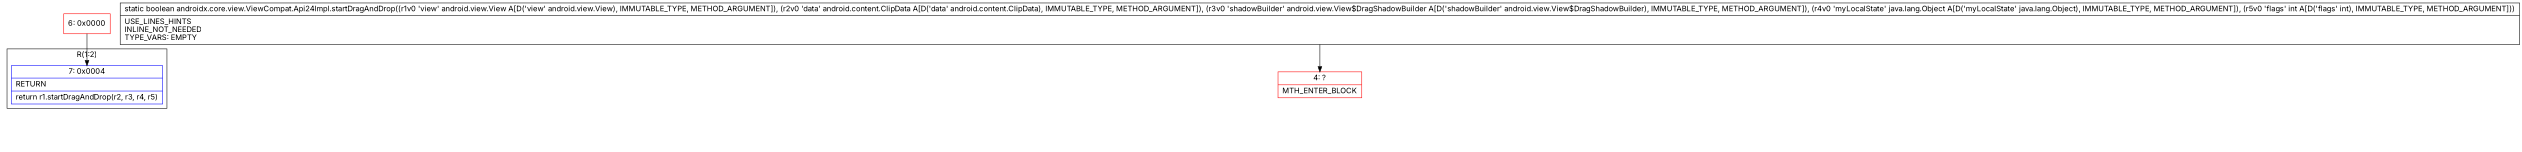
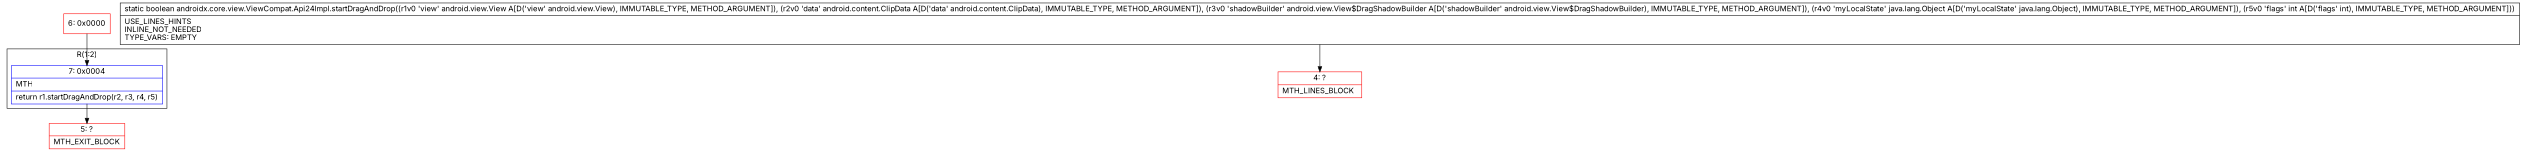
(31, 84) -> (25, 84)
(1320, 91) -> (1318, 91)
none -> (87, 136)
